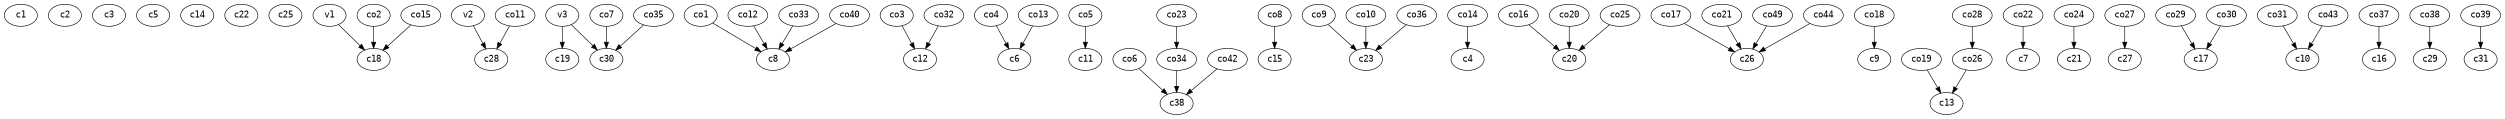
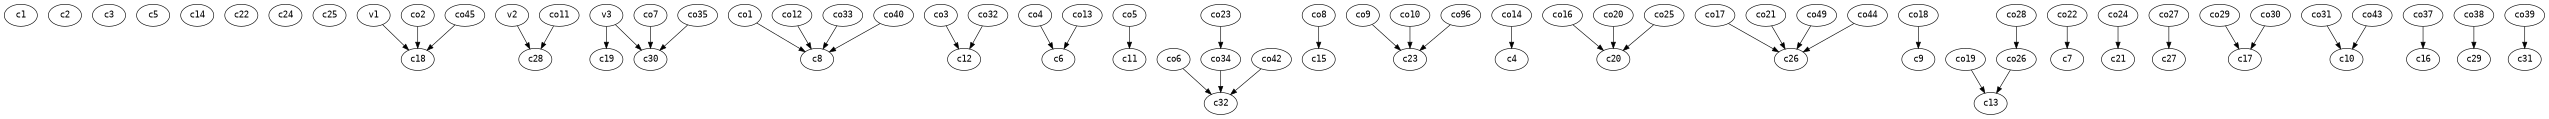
none -> (285, 15)
(421, 15) -> (465, 15)
(1417, 15) -> (1461, 15)
(1177, 104) -> (1221, 104)
